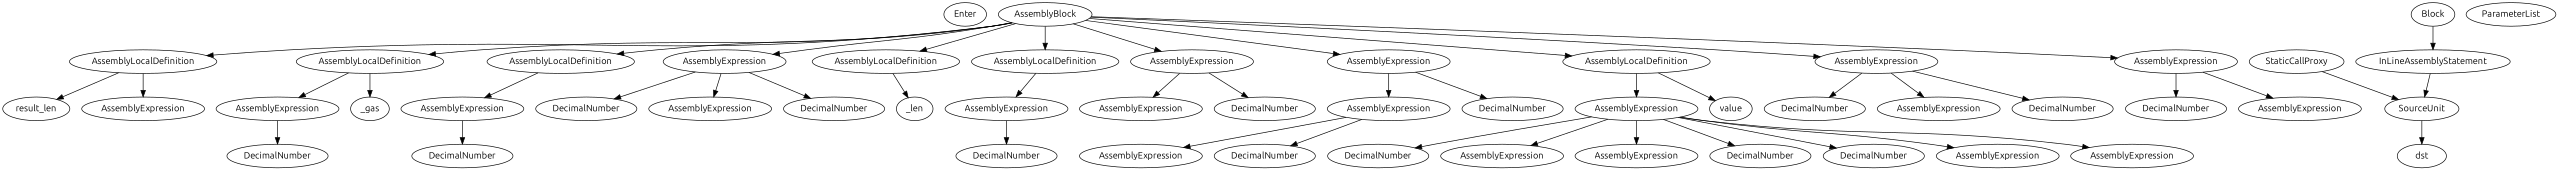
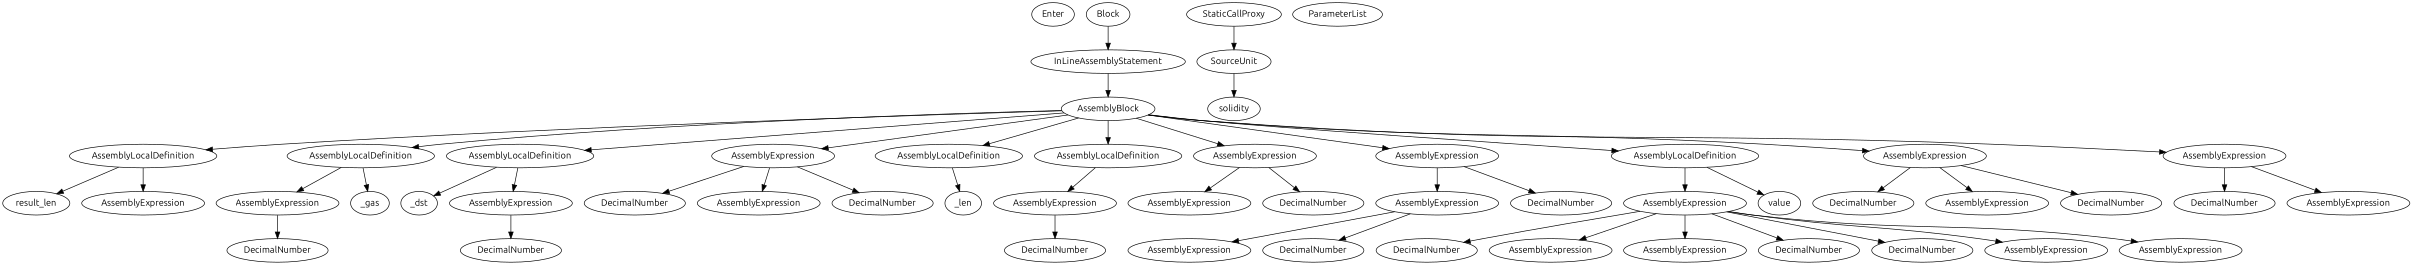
(2428, 82) -> (1108, 82)
(2422, 156) -> (1234, 109)
none -> (419, 203)
